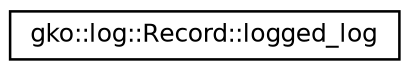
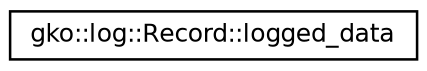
(205, 35) -> (214, 35)
